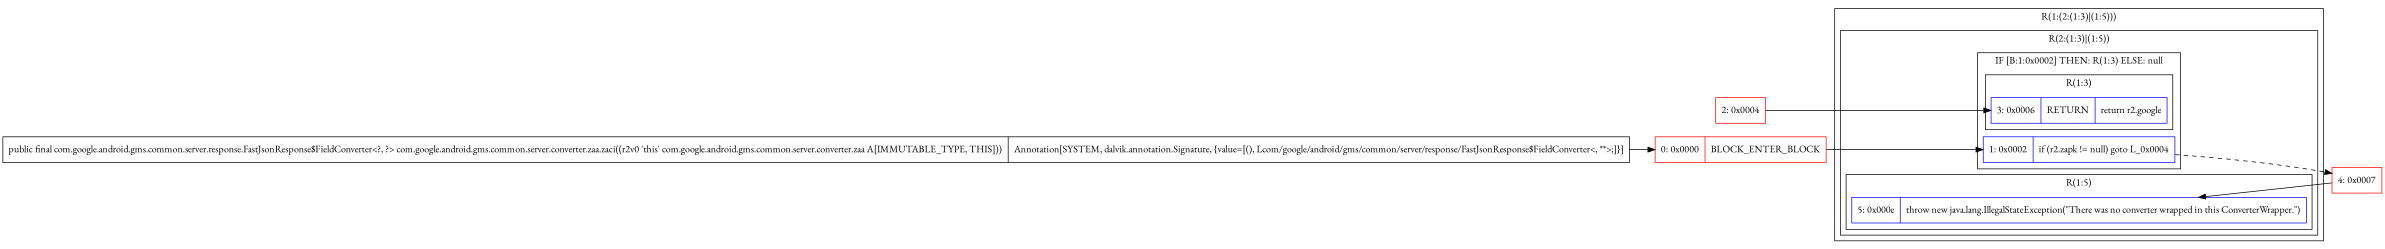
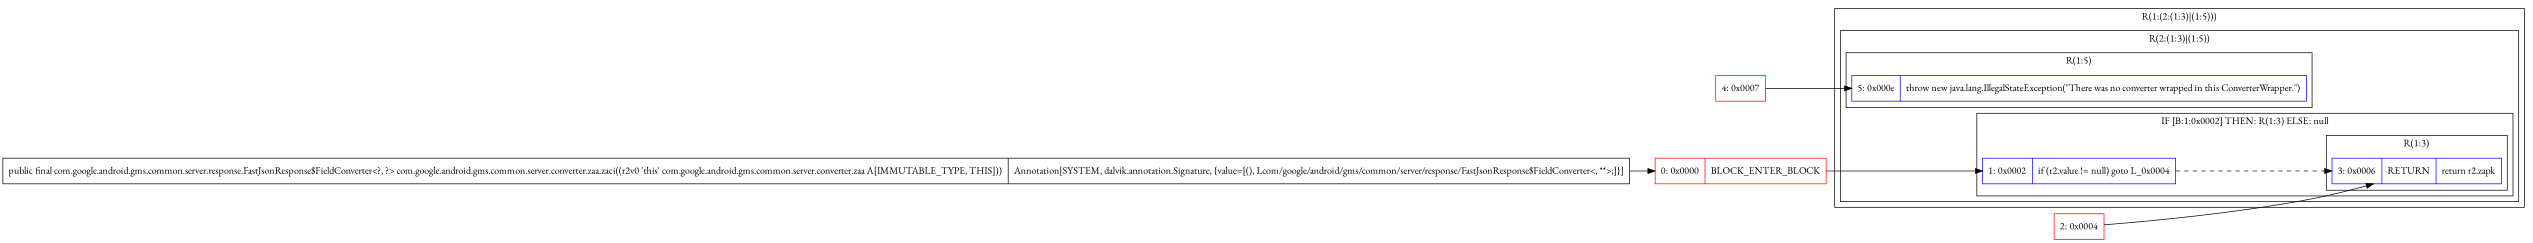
(2131, 110) -> (2469, 171)
(2104, 149) -> (2104, 171)
(2250, 161) -> (2250, 171)
